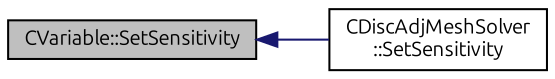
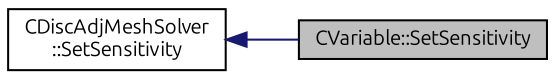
(303, 40) -> (273, 40)
